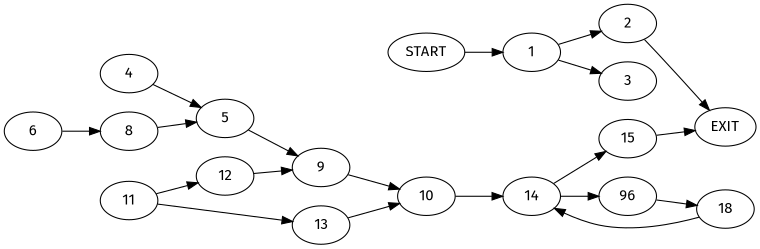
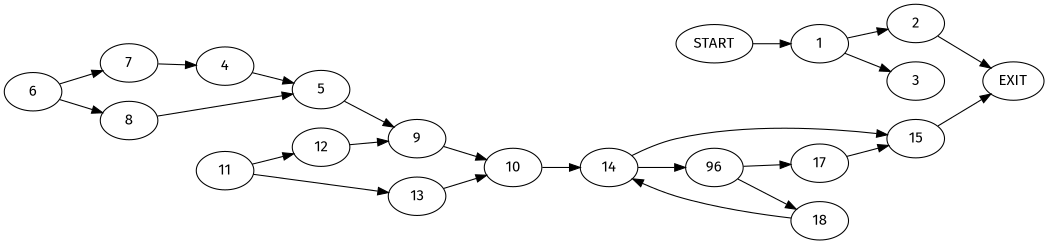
none -> (129, 63)
none -> (820, 163)
